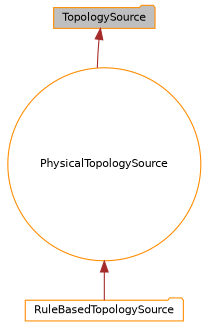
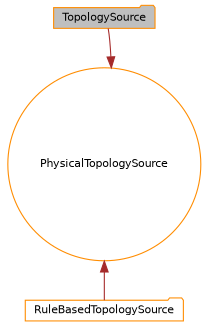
(98, 54) -> (110, 43)
